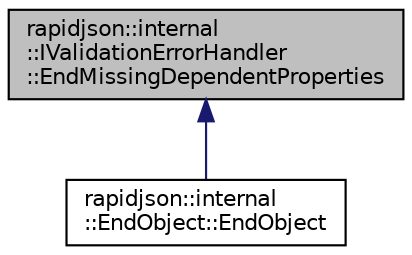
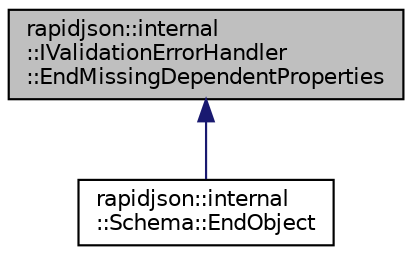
(206, 213) -> (206, 213)
